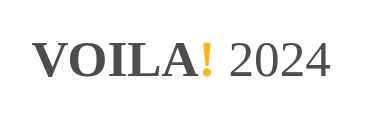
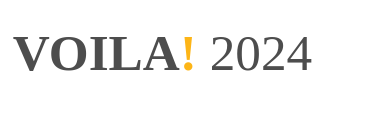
(182, 59) -> (163, 53)
